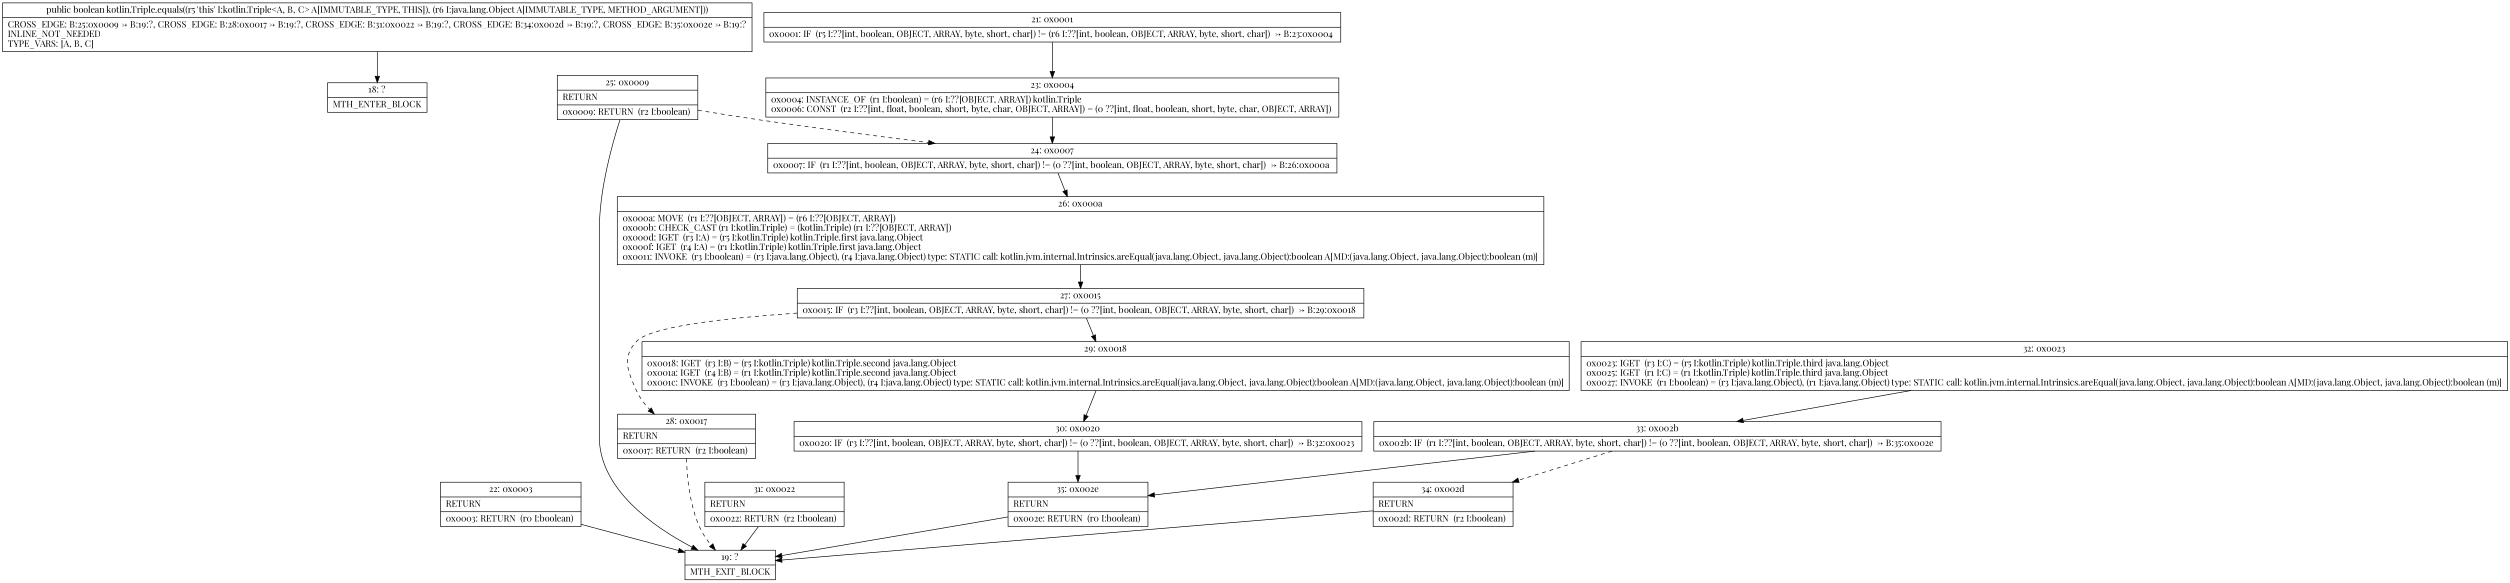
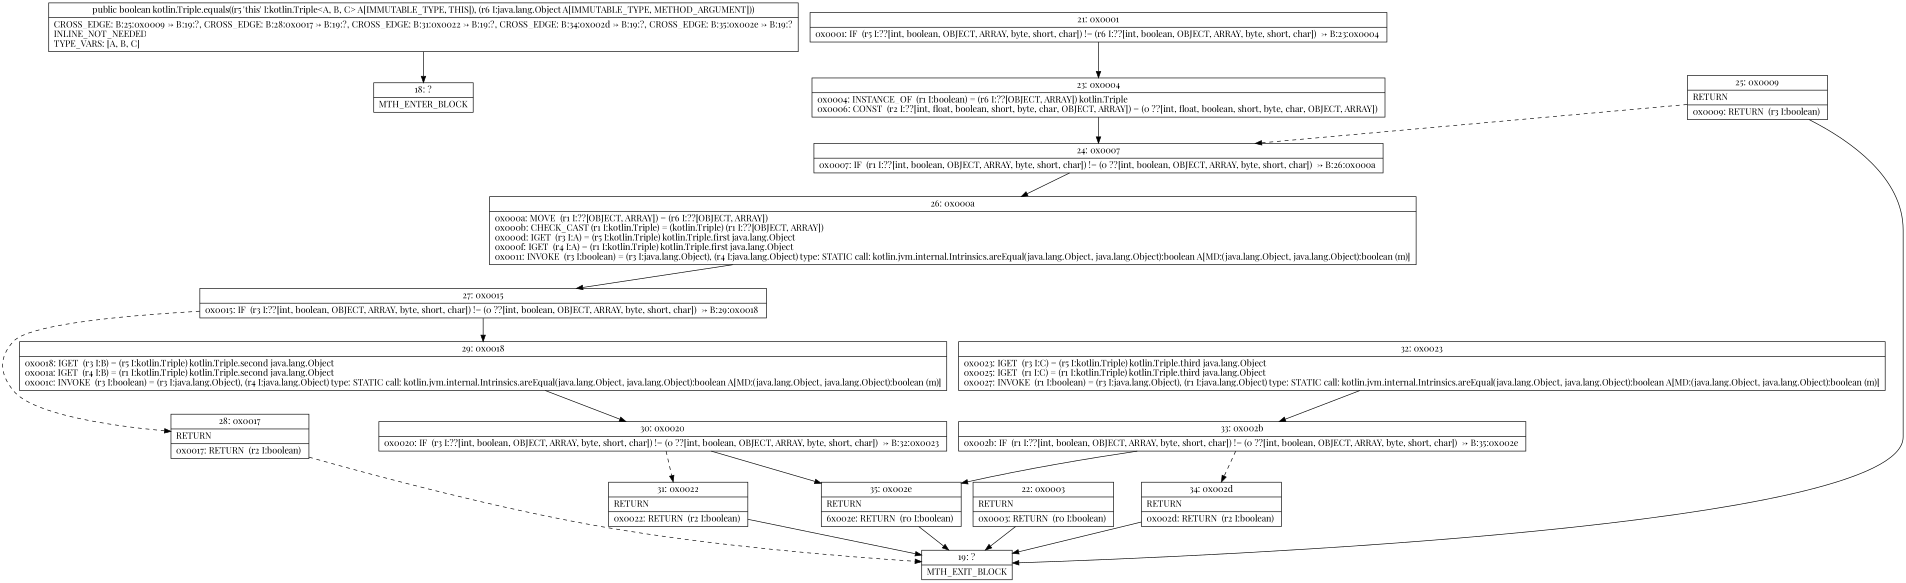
(628, 112) -> (1757, 112)
none -> (669, 463)
(1078, 519) -> (891, 519)
